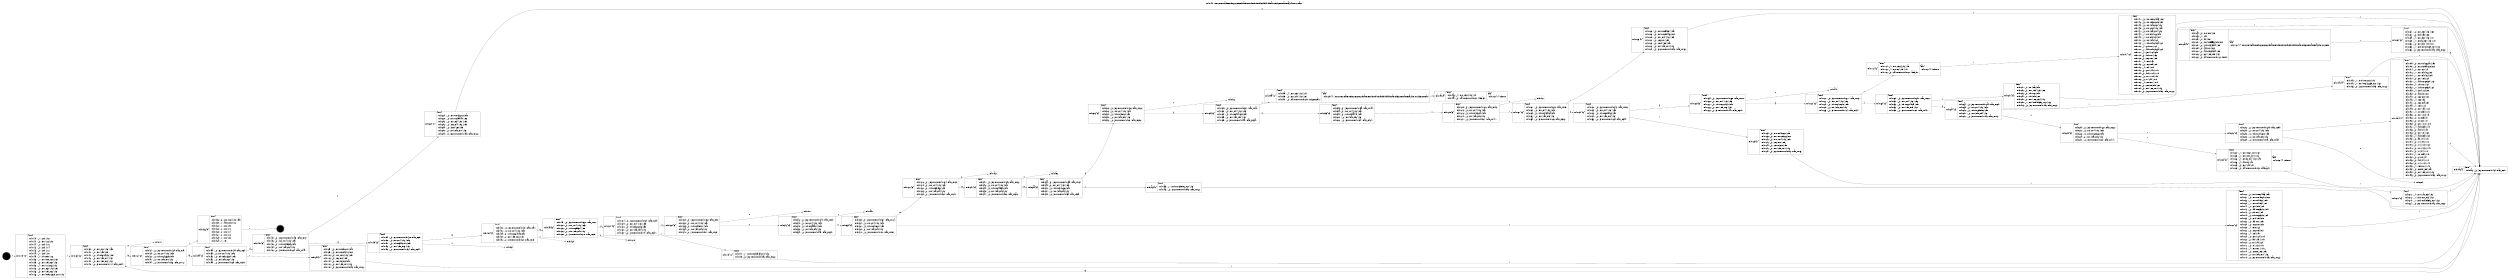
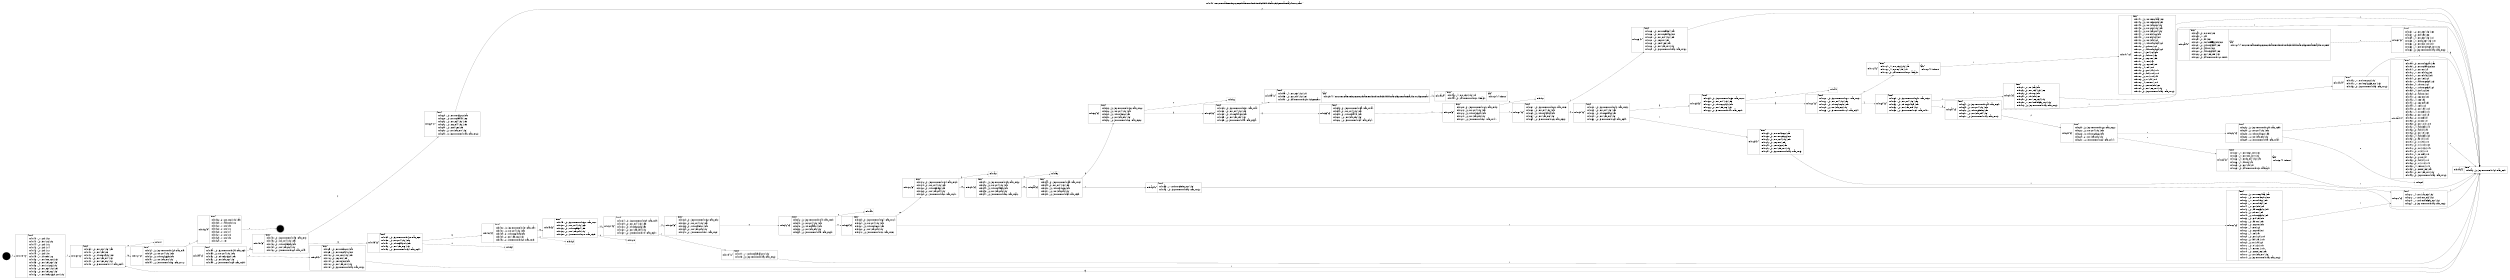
(807, 212) -> none
(2391, 222) -> (2336, 212)
(189, 256) -> none
